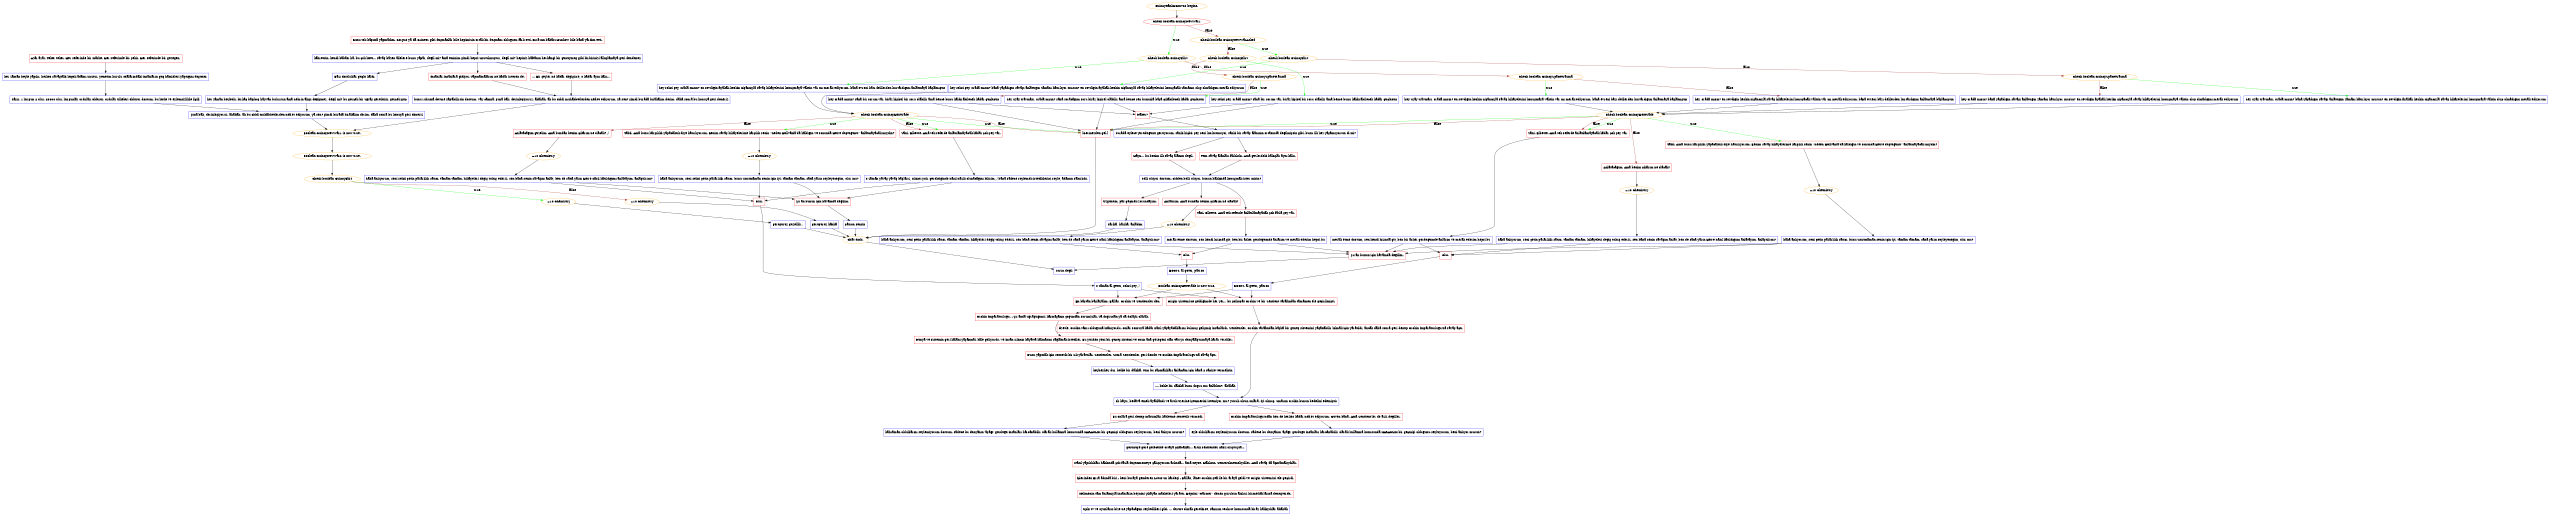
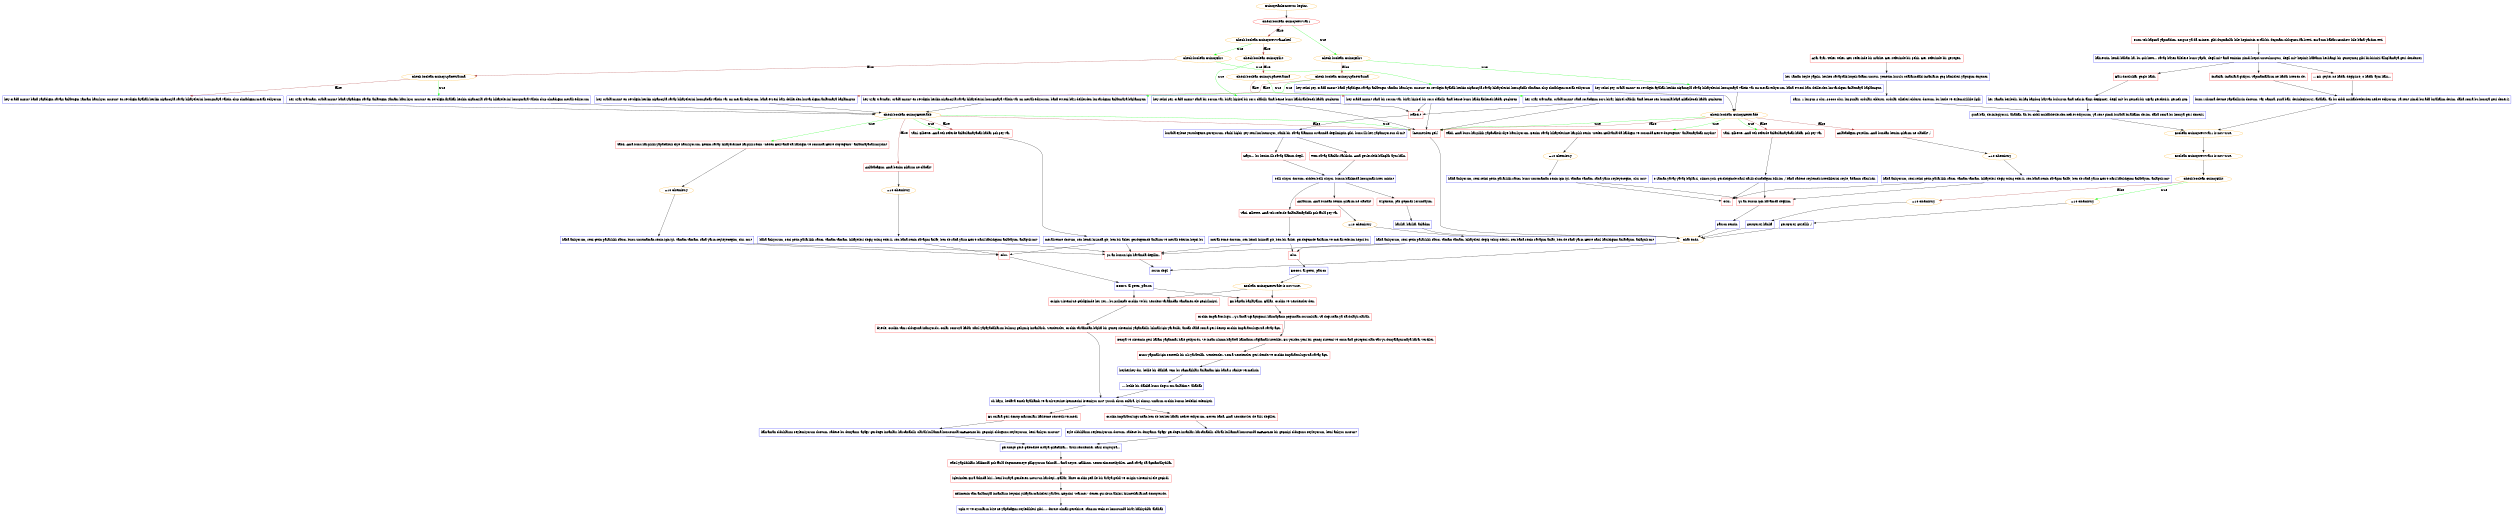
(355, 77) -> (2136, 77)
(1118, 286) -> none
